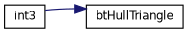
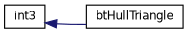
(60, 9) -> (72, 24)
